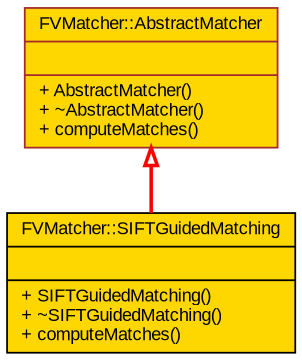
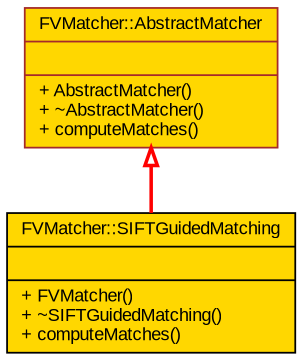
(117, 296) -> (78, 296)
